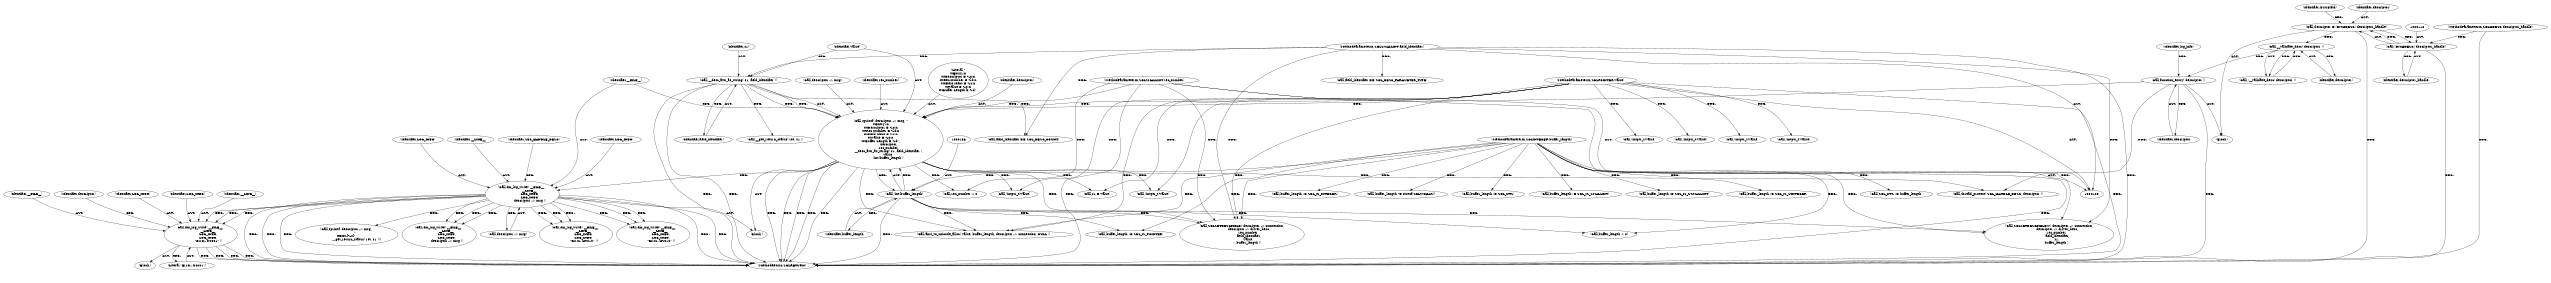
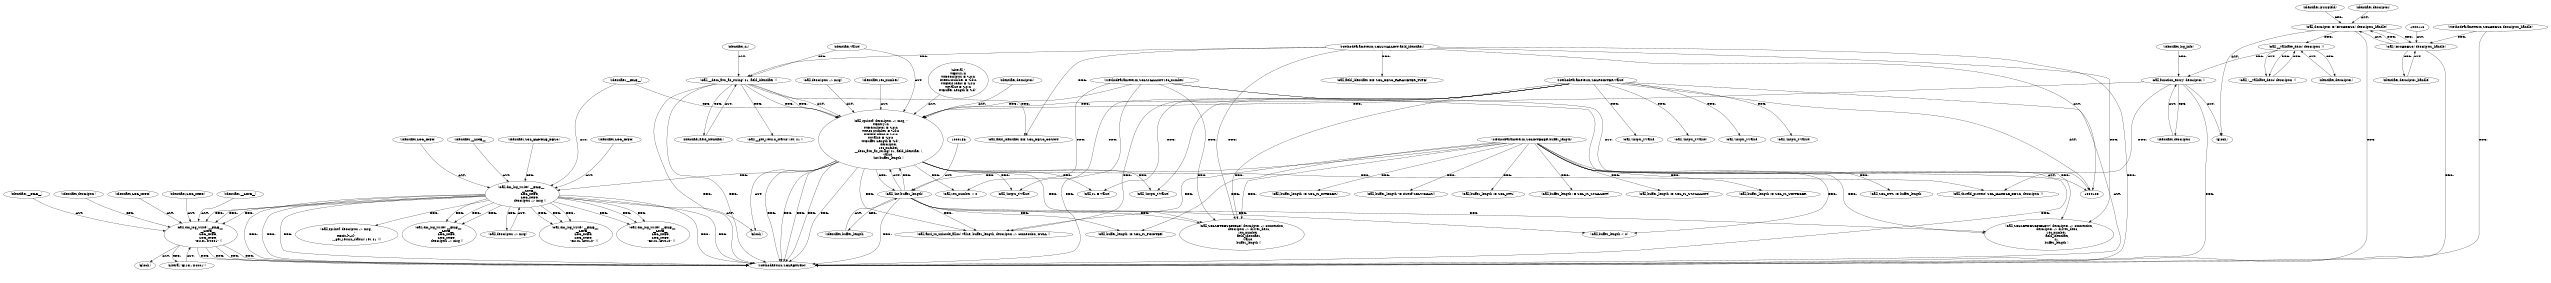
(2118, 194) -> (2118, 194)
